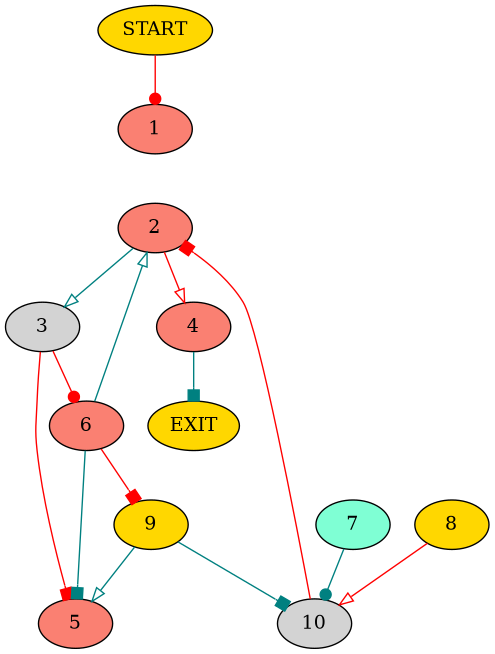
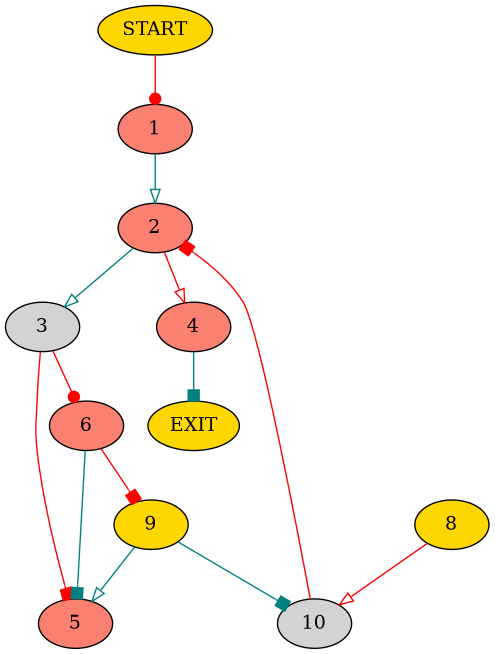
(119, 333) -> (155, 172)
(353, 525) -> none
